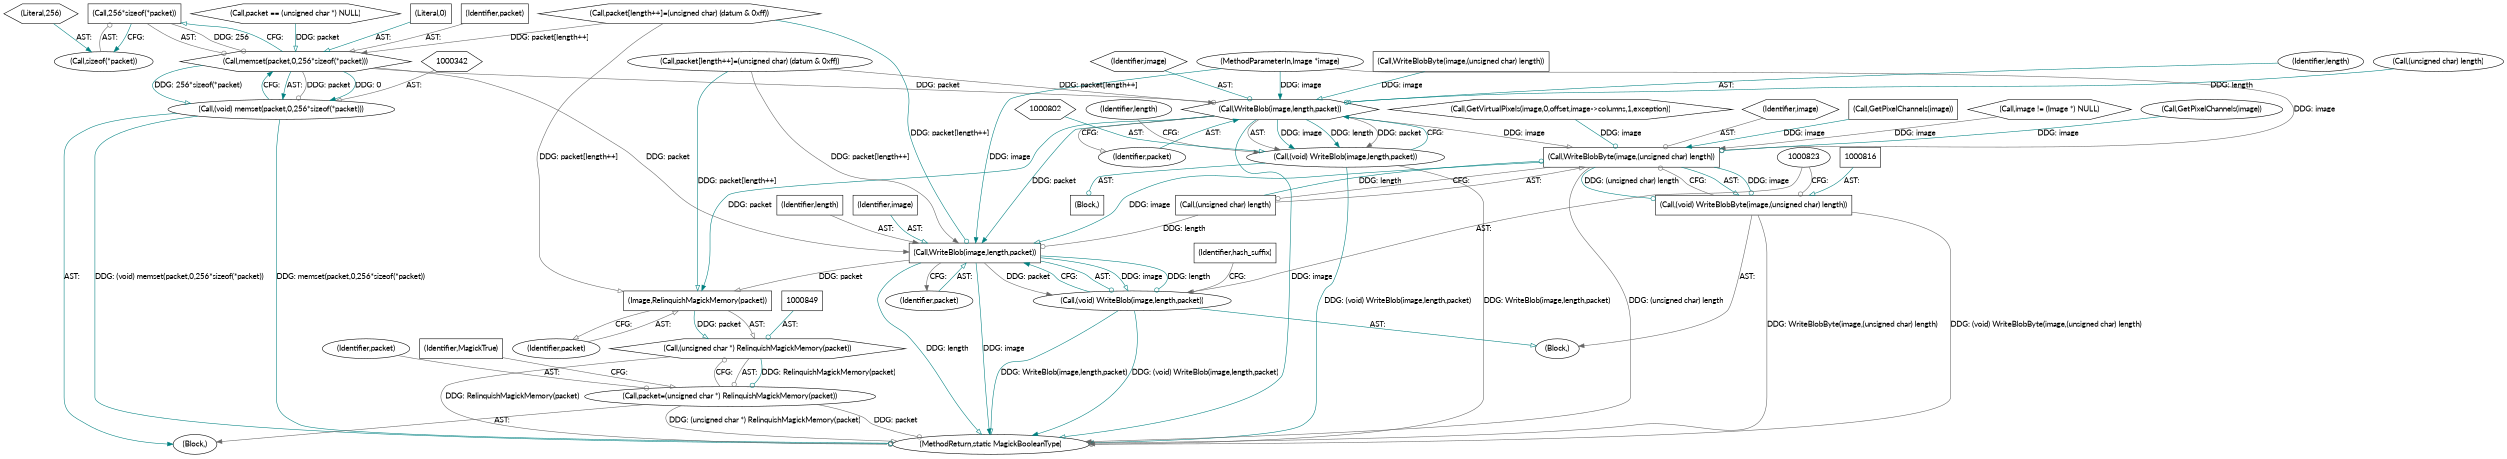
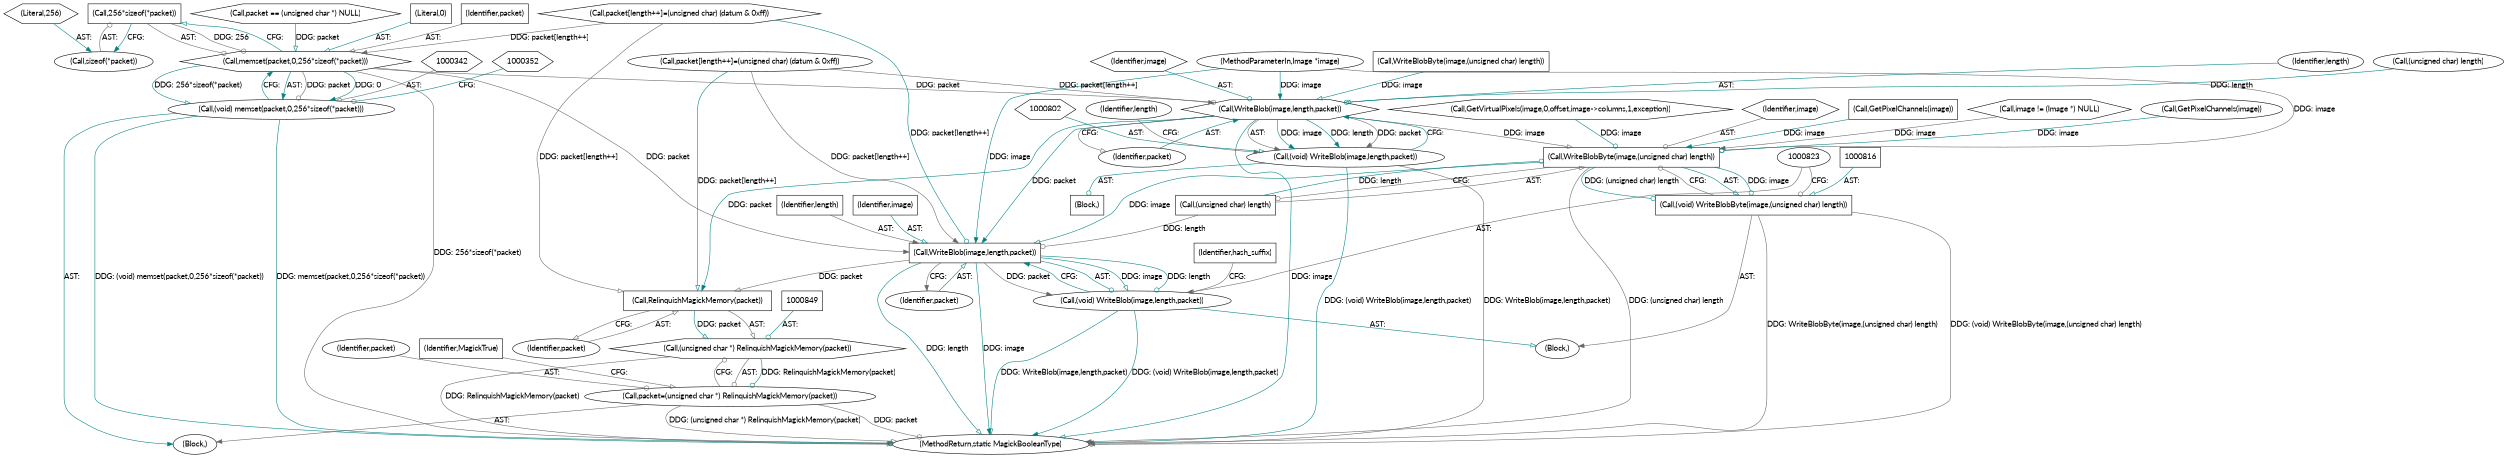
none -> (523, 62)
(698, 301) -> (698, 301)
none -> (375, 411)
(540, 430) -> (540, 430)
